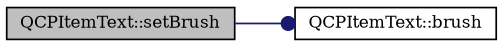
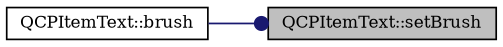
(258, 23) -> (232, 23)
